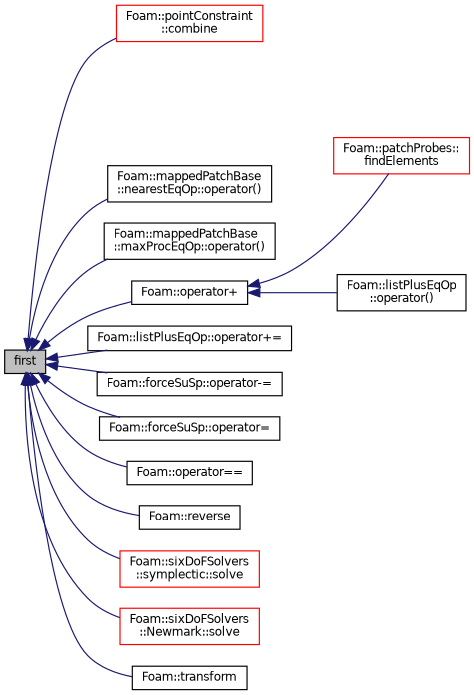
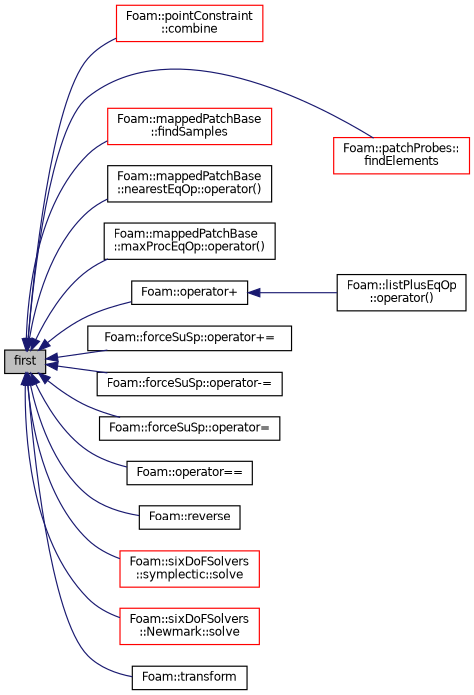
none -> (190, 126)
(333, 239) -> (111, 84)
(190, 338) -> (190, 338)
